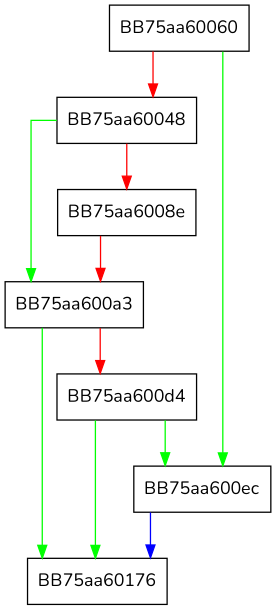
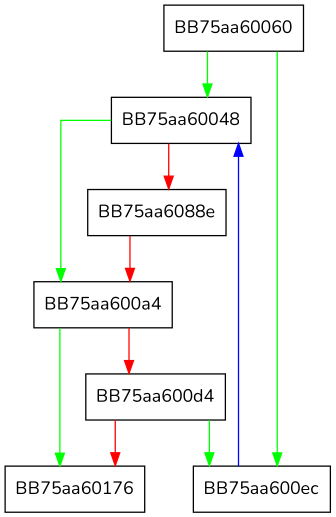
(153, 68) -> (207, 68)
(127, 213) -> (157, 213)
(74, 305) -> (103, 305)
(95, 483) -> (115, 437)
(150, 529) -> (239, 311)
